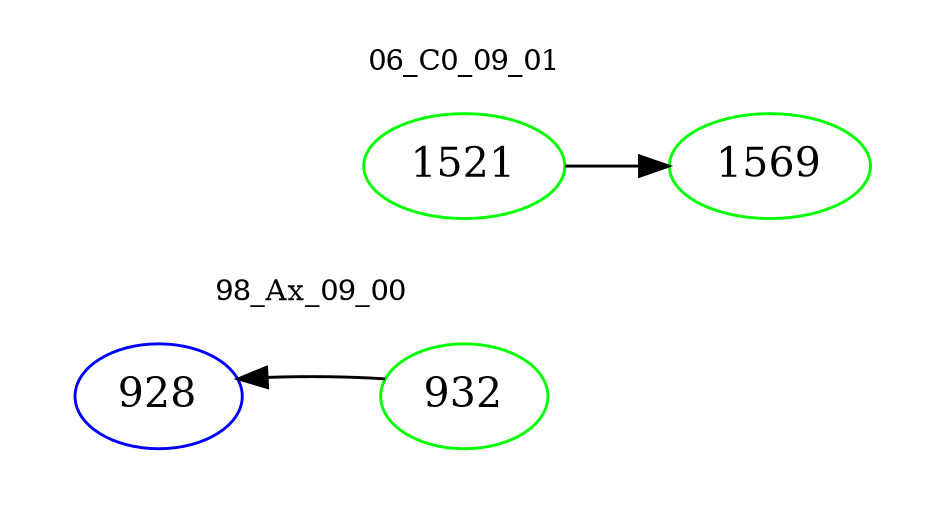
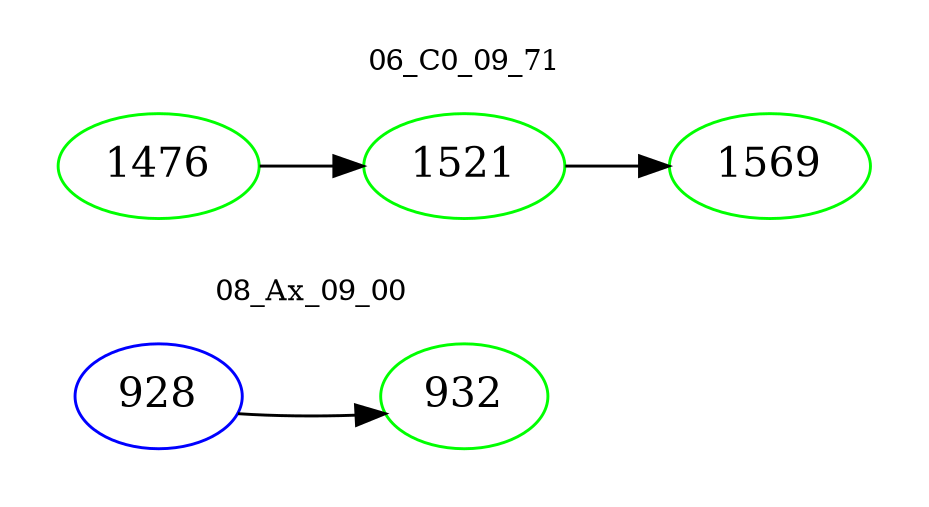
(464, 63) -> (464, 63)
none -> (159, 166)
(311, 293) -> (311, 293)
(327, 377) -> (297, 416)
